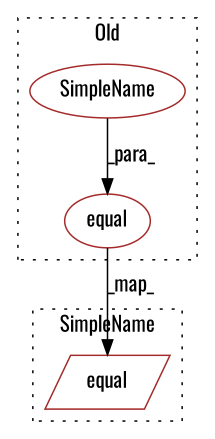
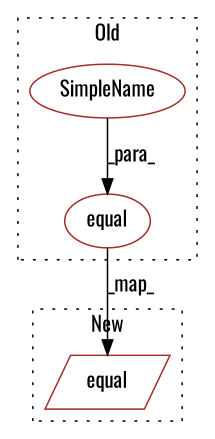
(108, 326) -> (108, 326)
